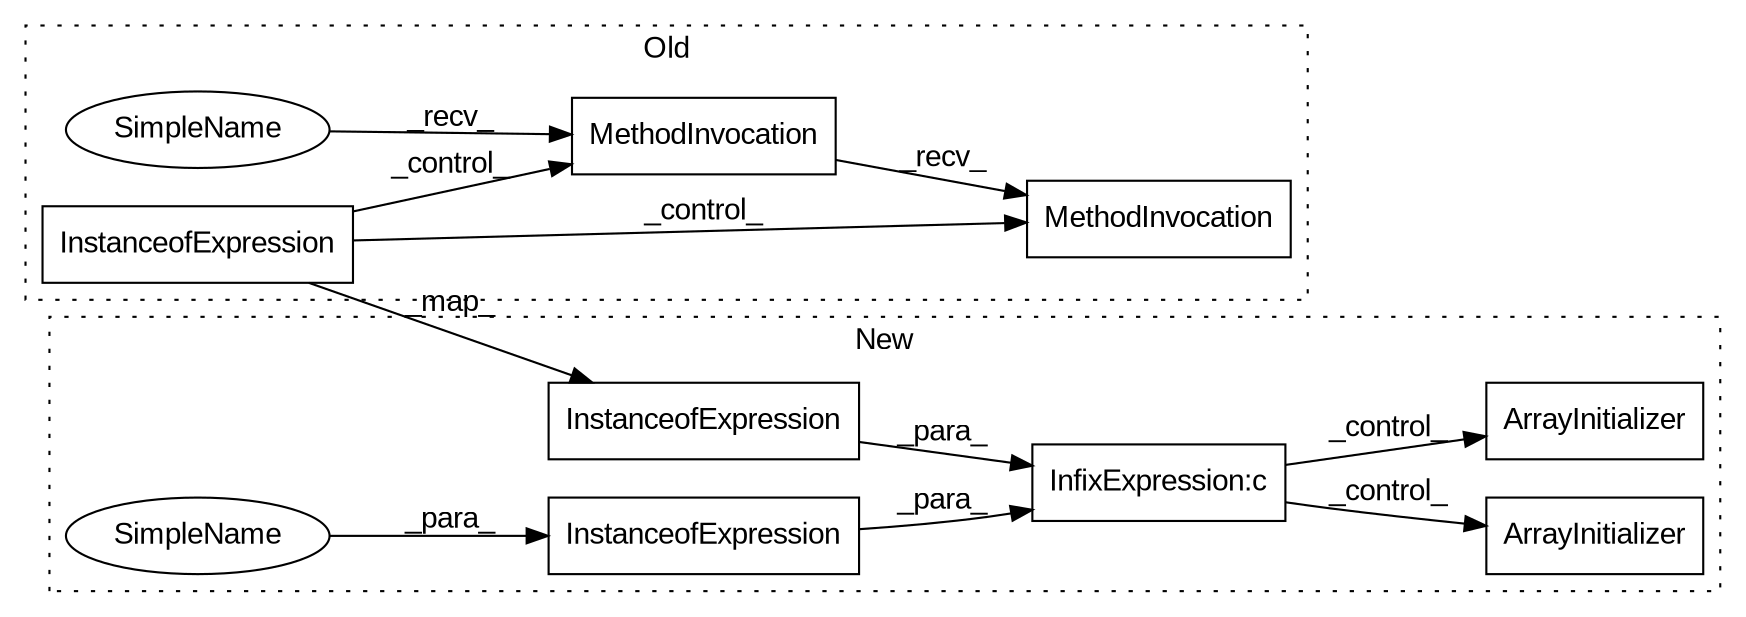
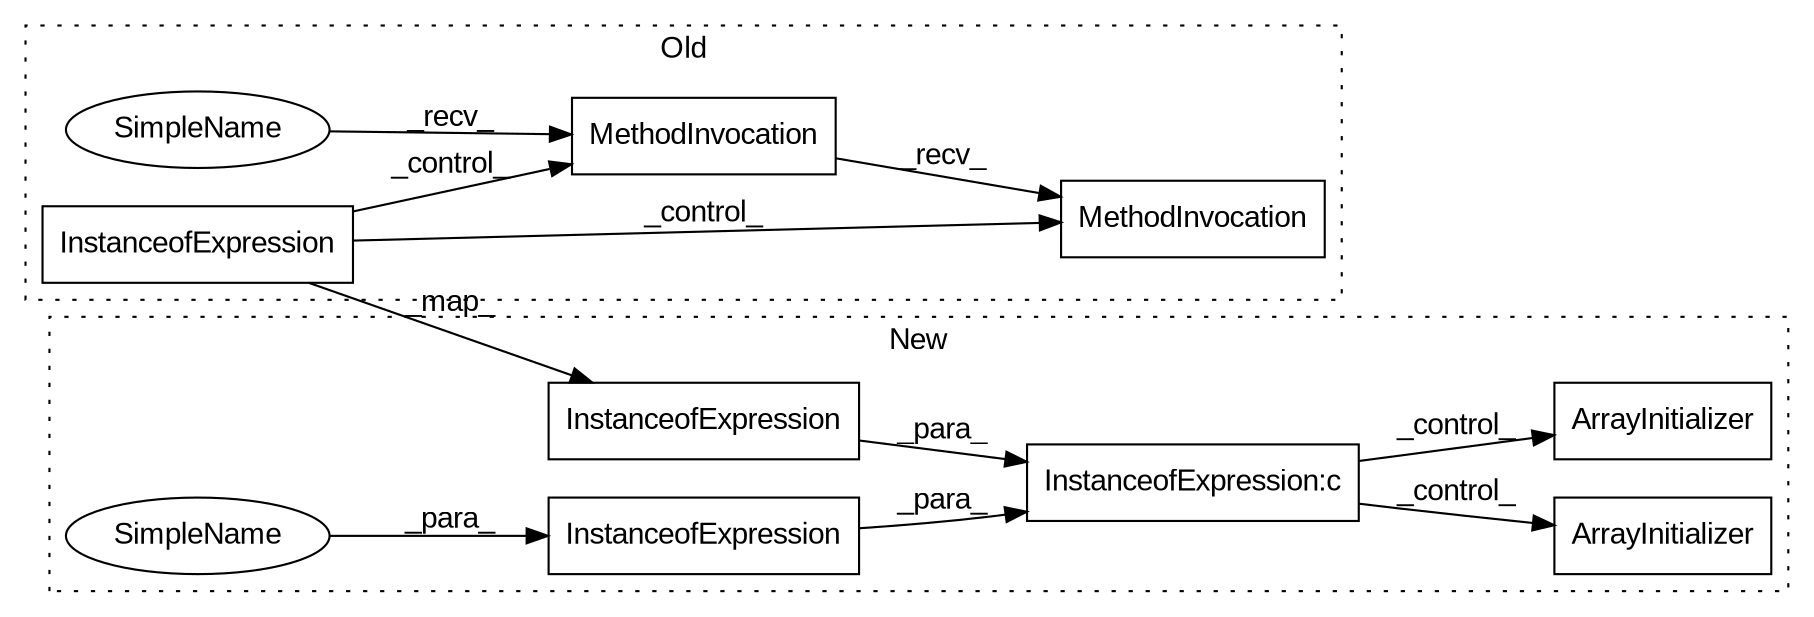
(1159, 483) -> (1193, 483)
